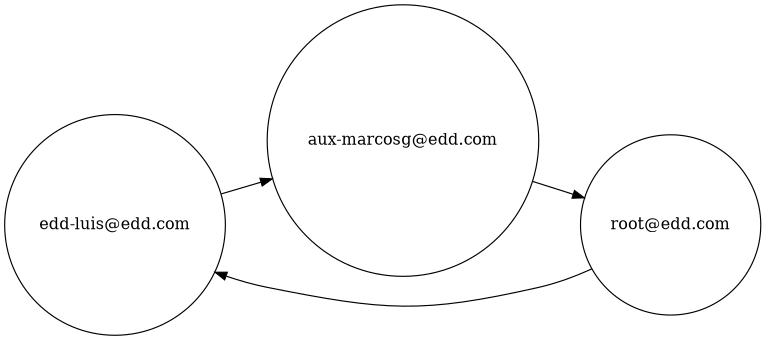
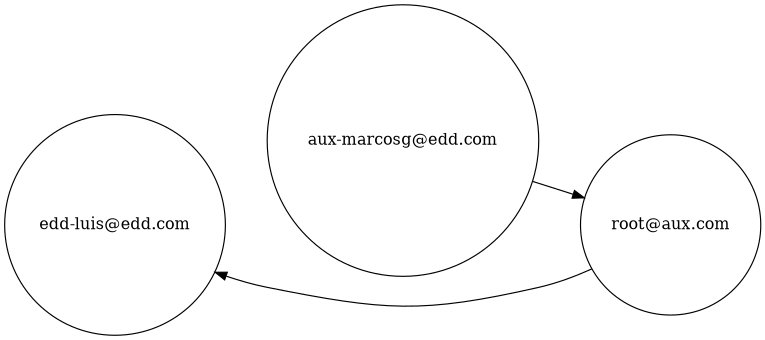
(241, 188) -> none
(671, 225) -> (671, 225)
